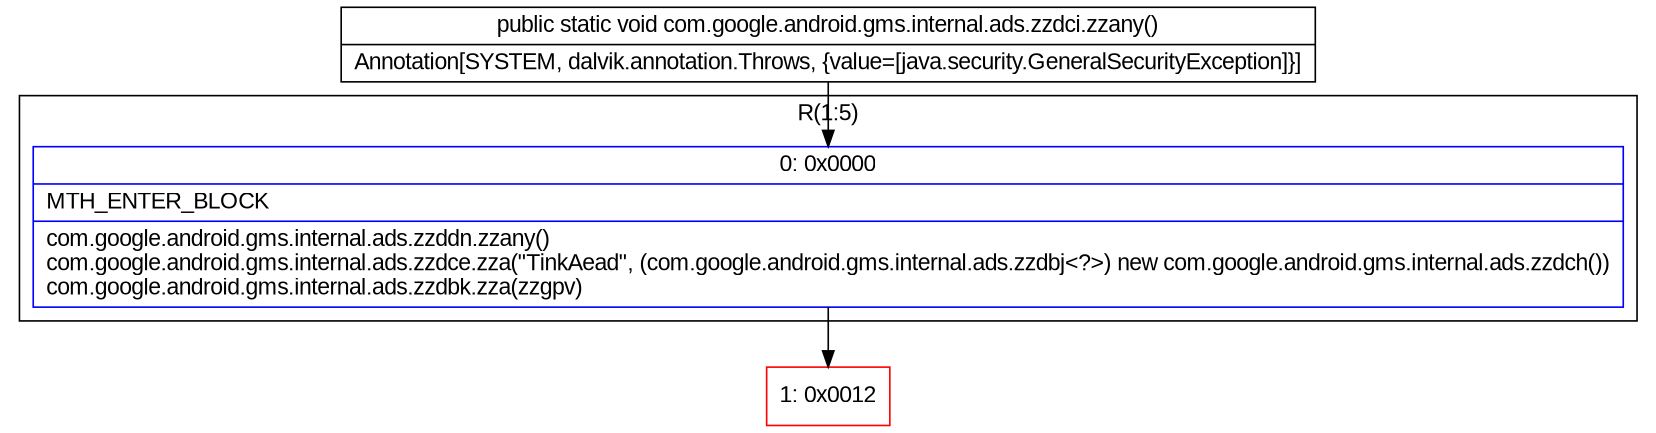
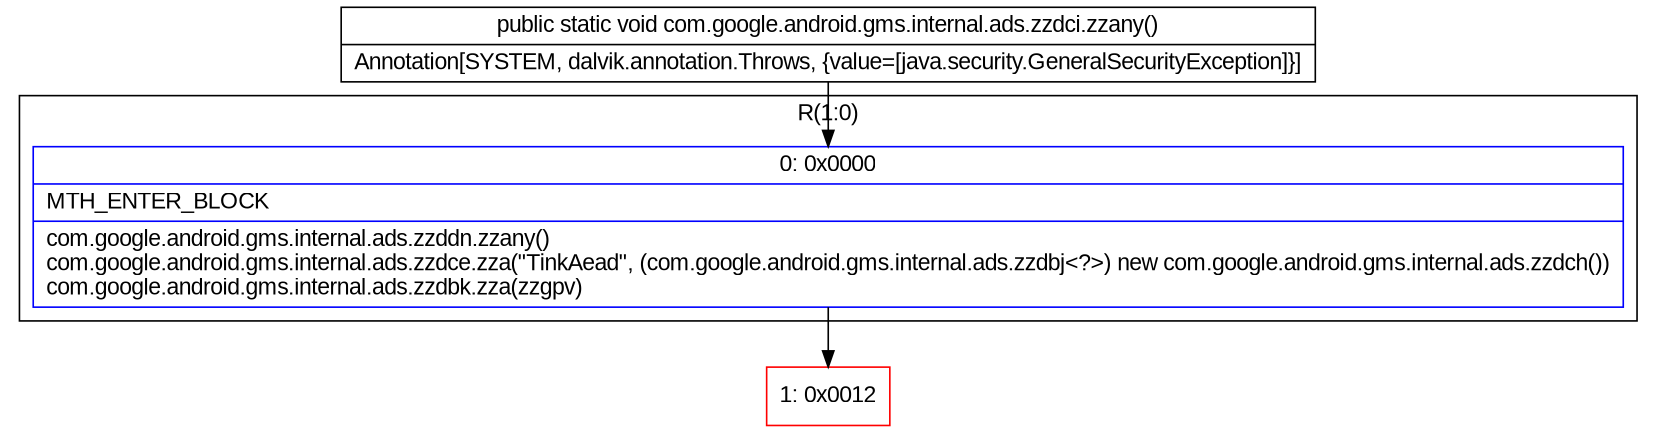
(828, 114) -> (828, 114)
